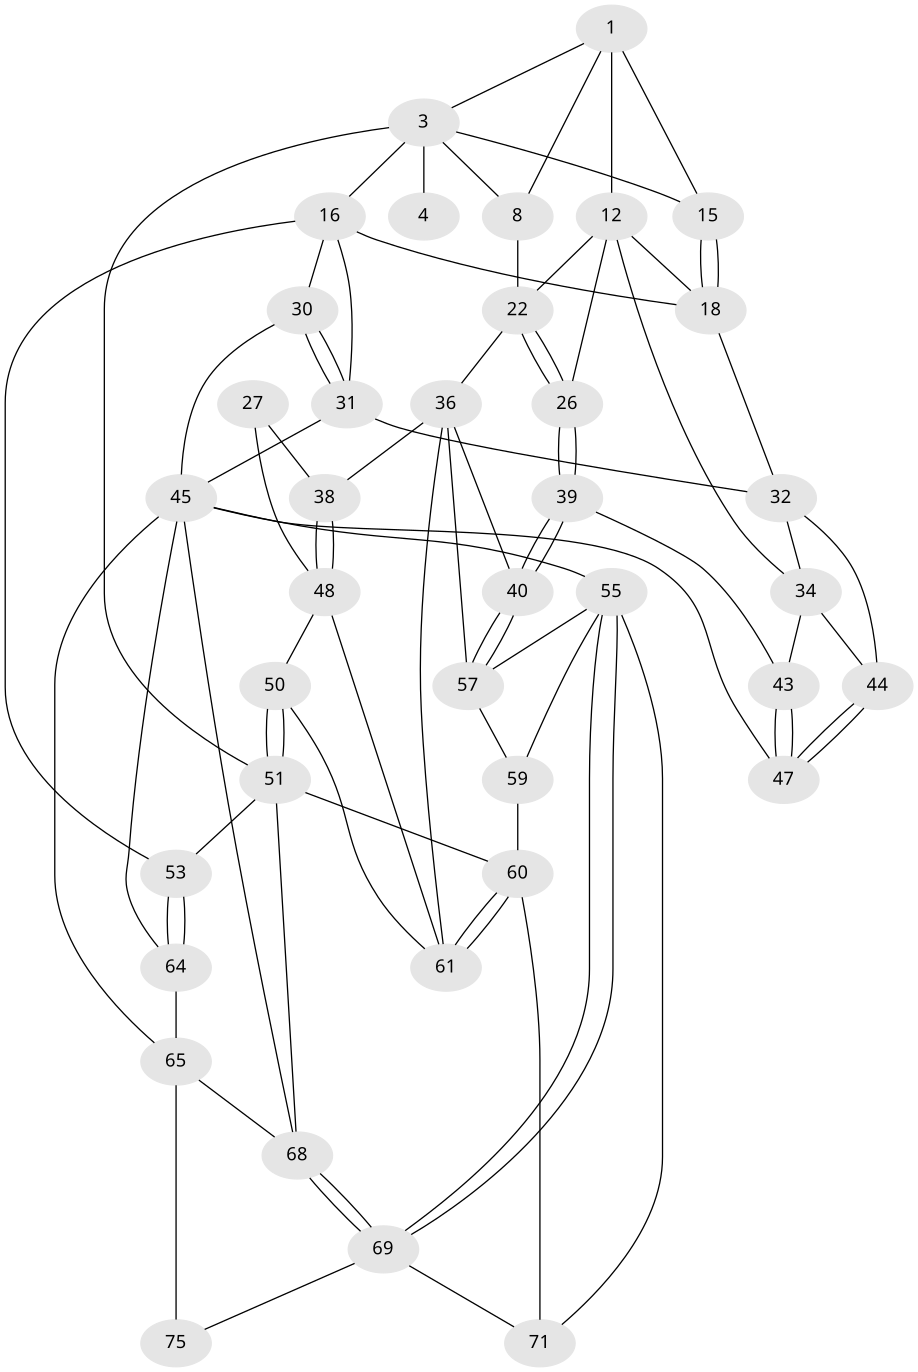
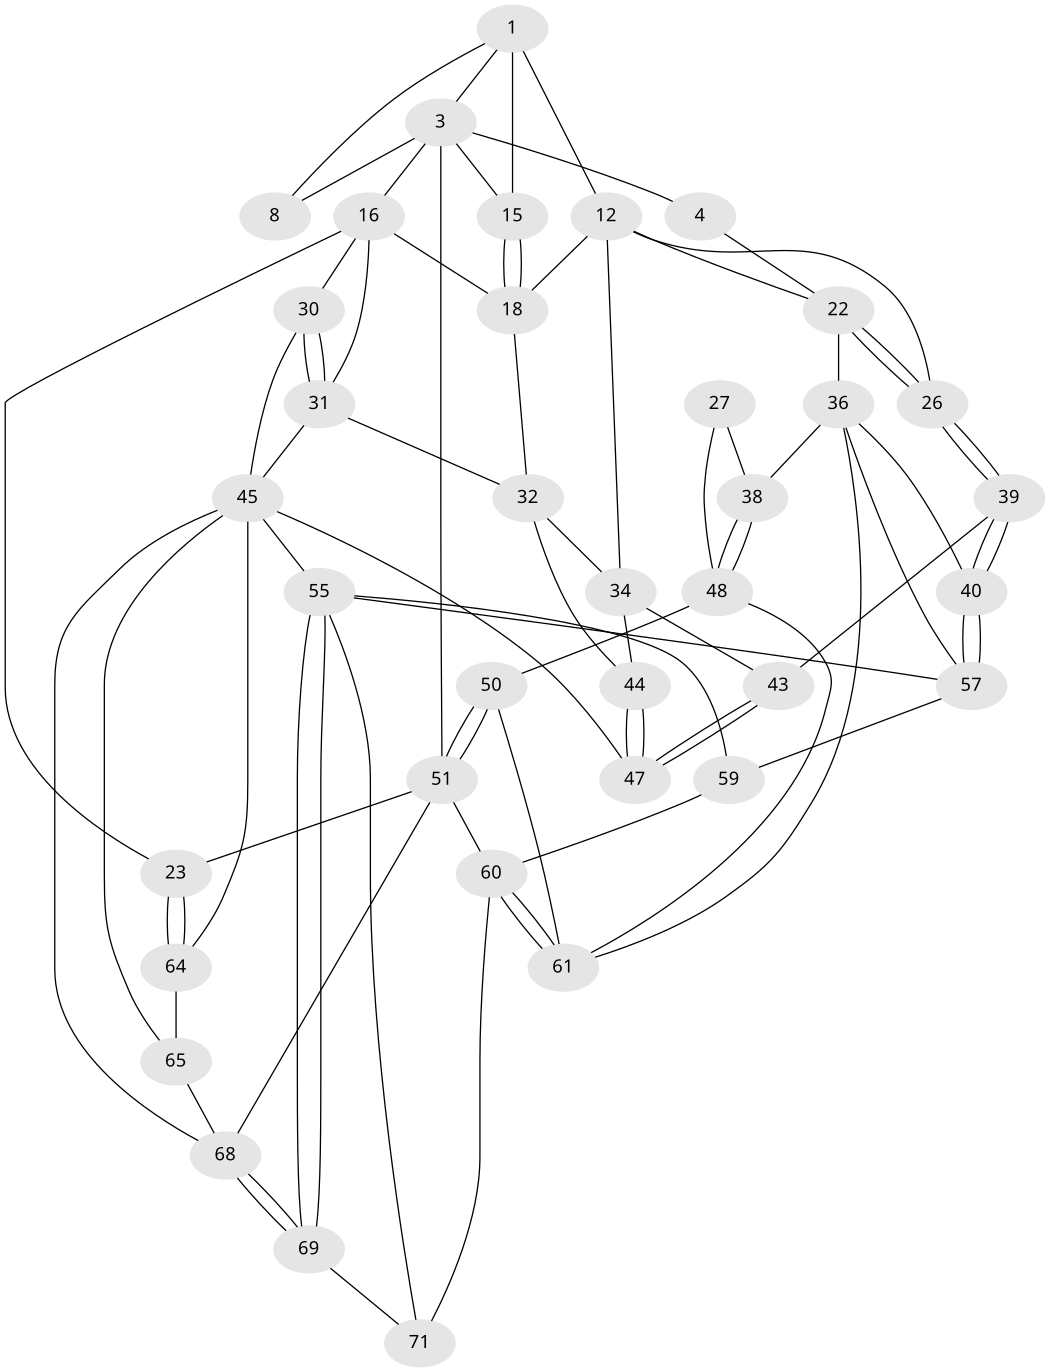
(518, 264) -> (769, 263)
(176, 874) -> (176, 874)
(176, 1343) -> none
